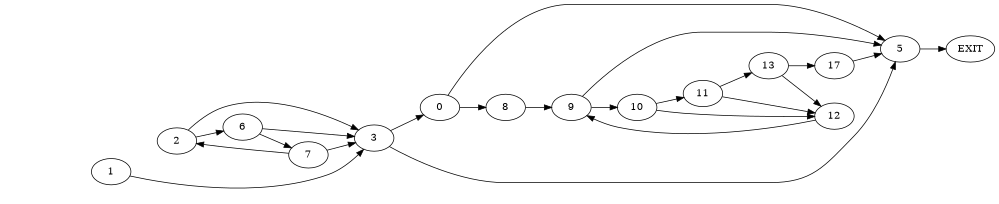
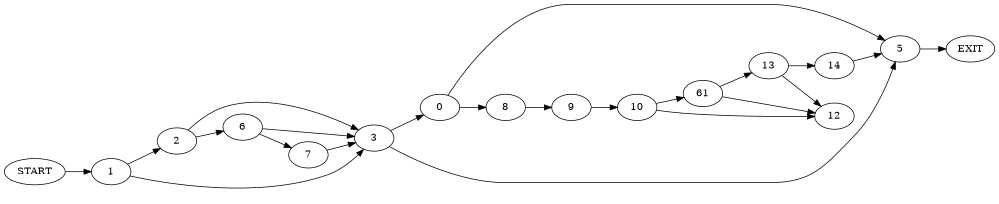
(719, 32) -> none
(834, 66) -> (834, 66)
(703, 94) -> (703, 94)
(704, 133) -> none
(246, 149) -> (141, 158)
none -> (35, 172)
